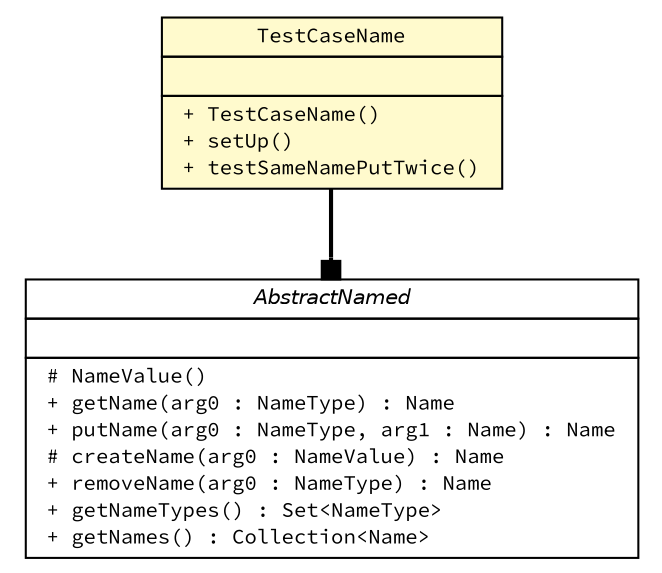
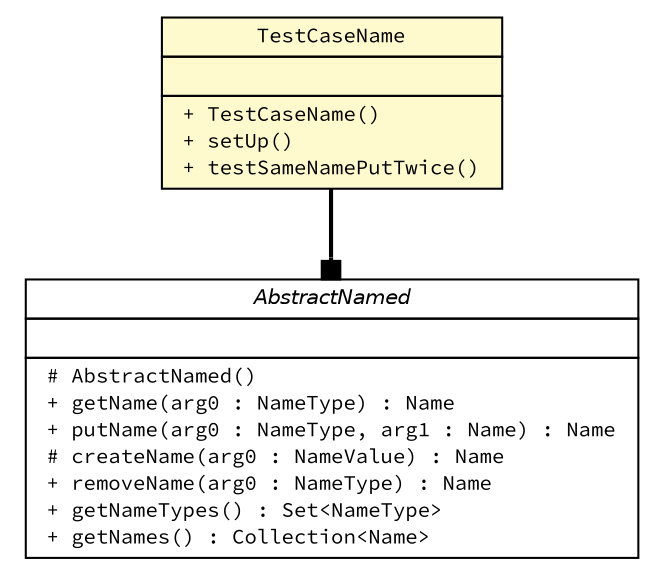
(128, 376) -> (153, 376)
